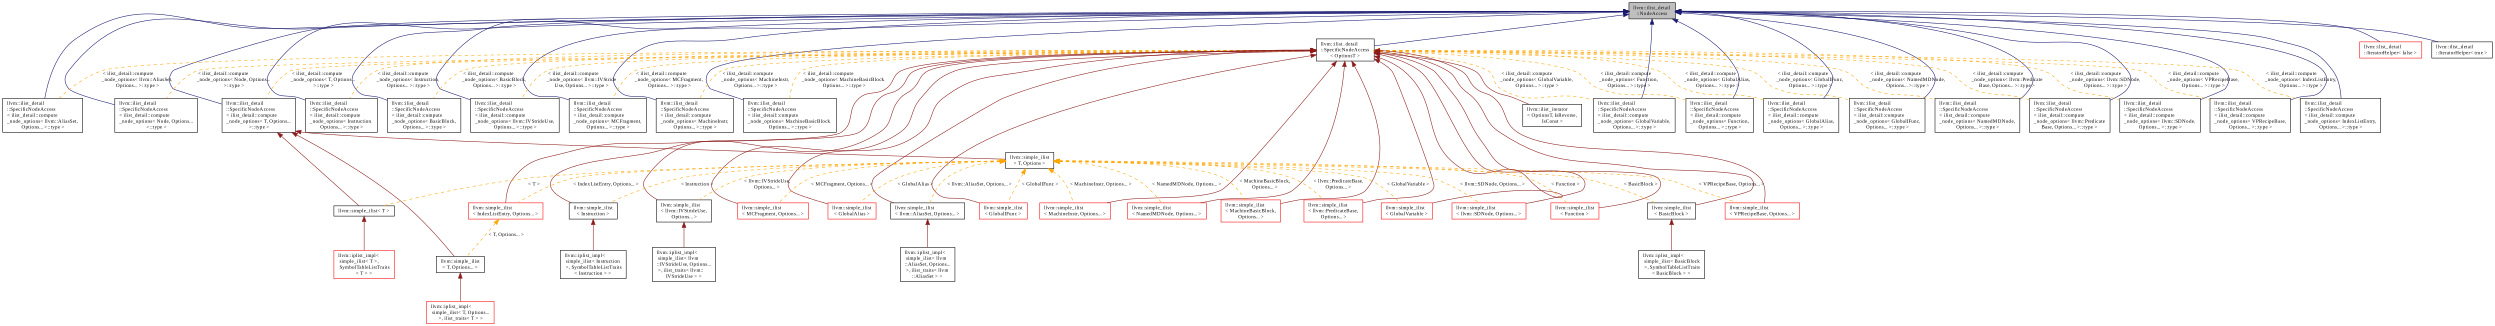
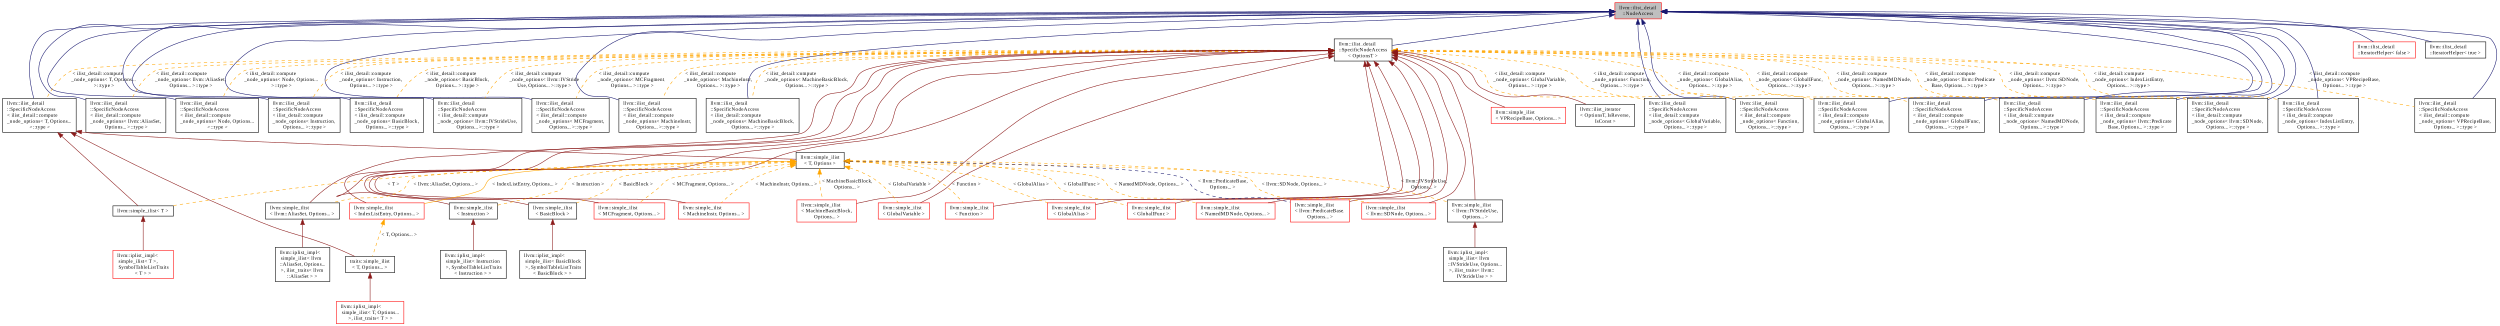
(1652, 11) -> (1638, 11)
(756, 167) -> (510, 174)
(1401, 167) -> none
(1263, 171) -> (1152, 173)
(460, 264) -> (370, 264)
